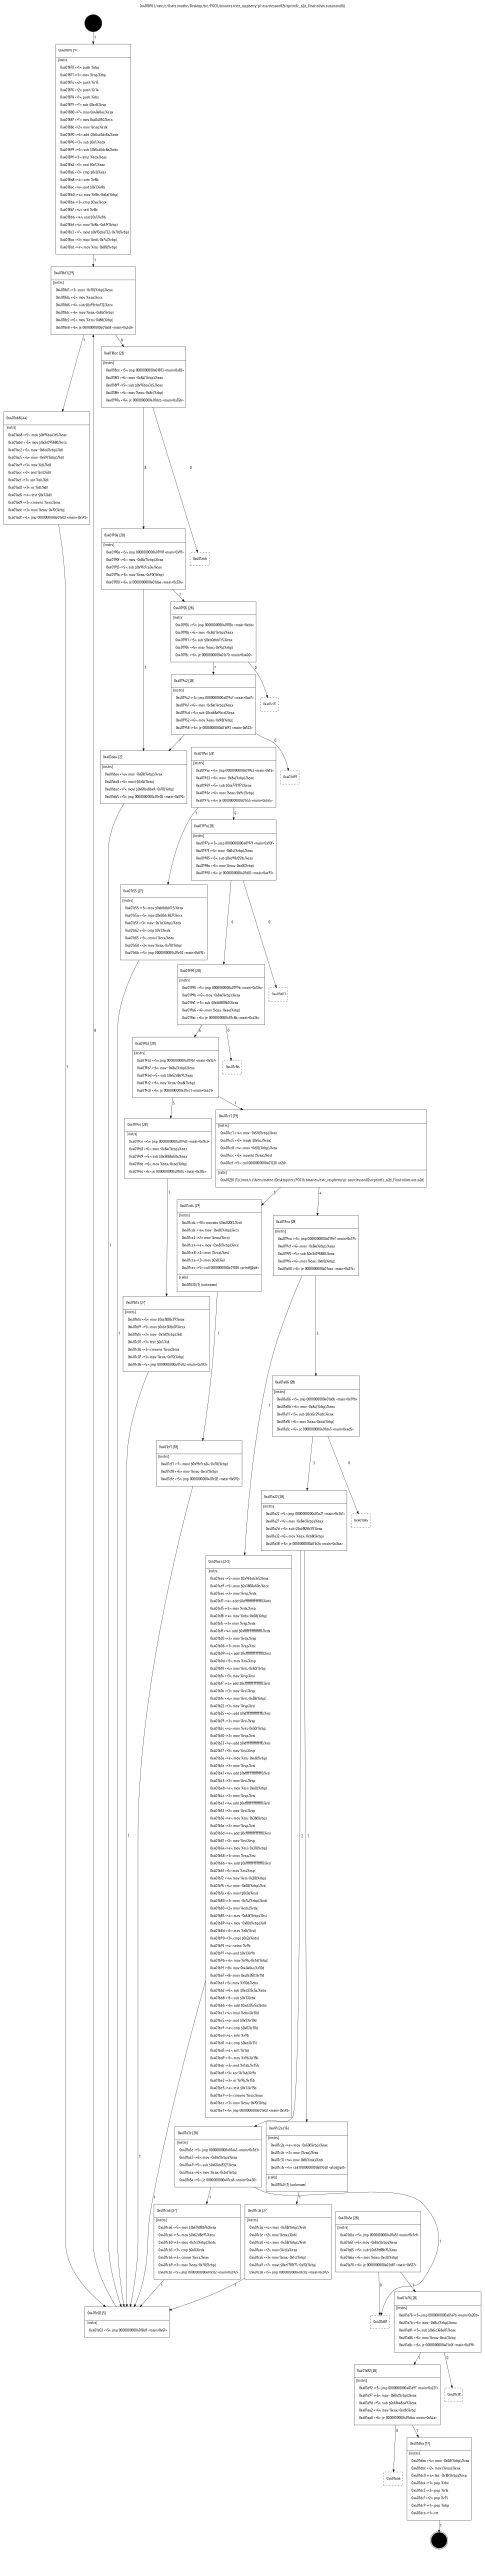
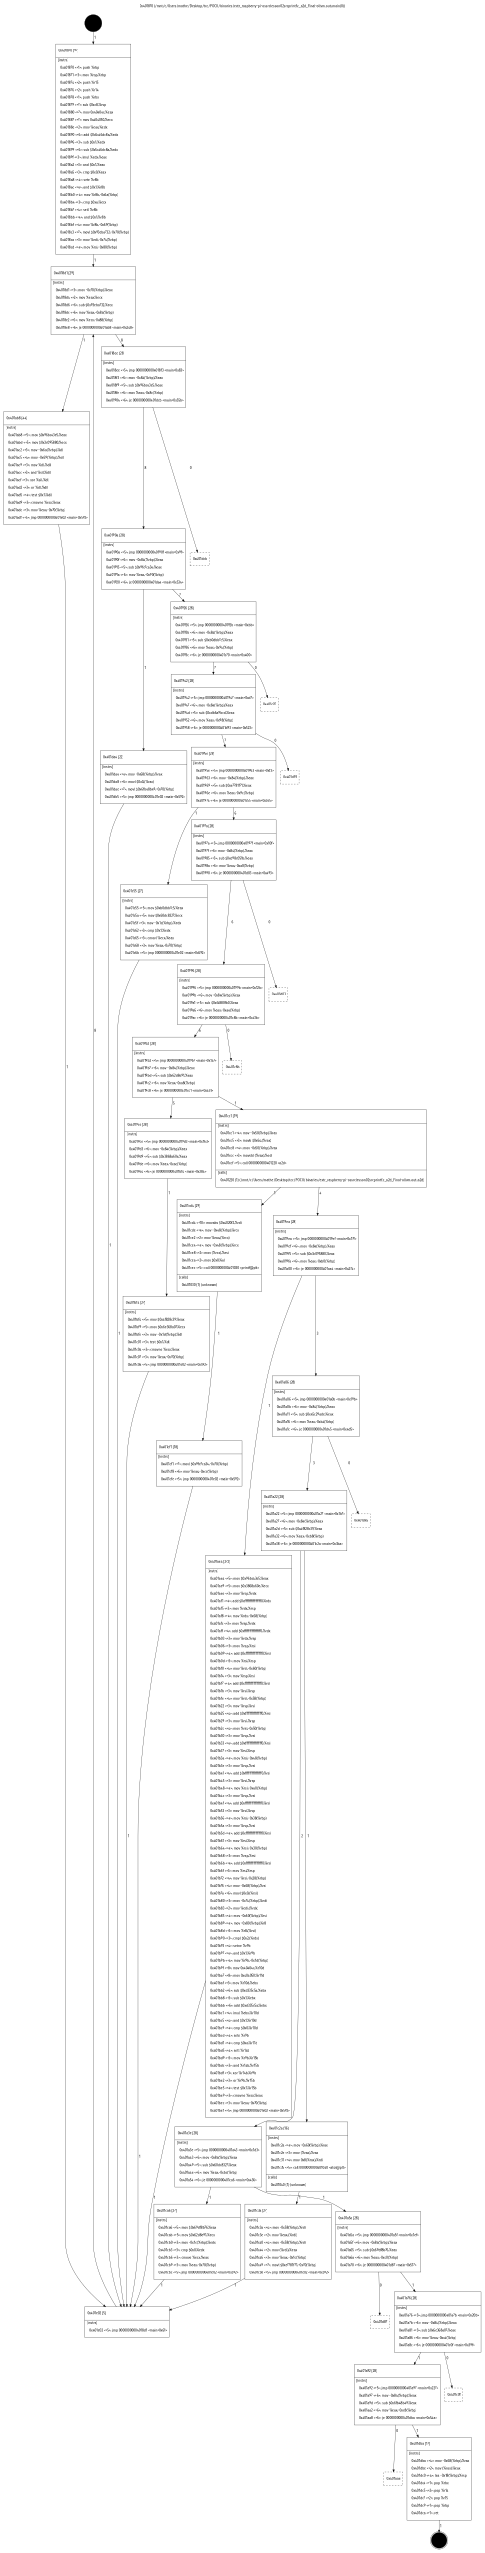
(178, 742) -> (223, 740)
(409, 2196) -> (302, 2196)
